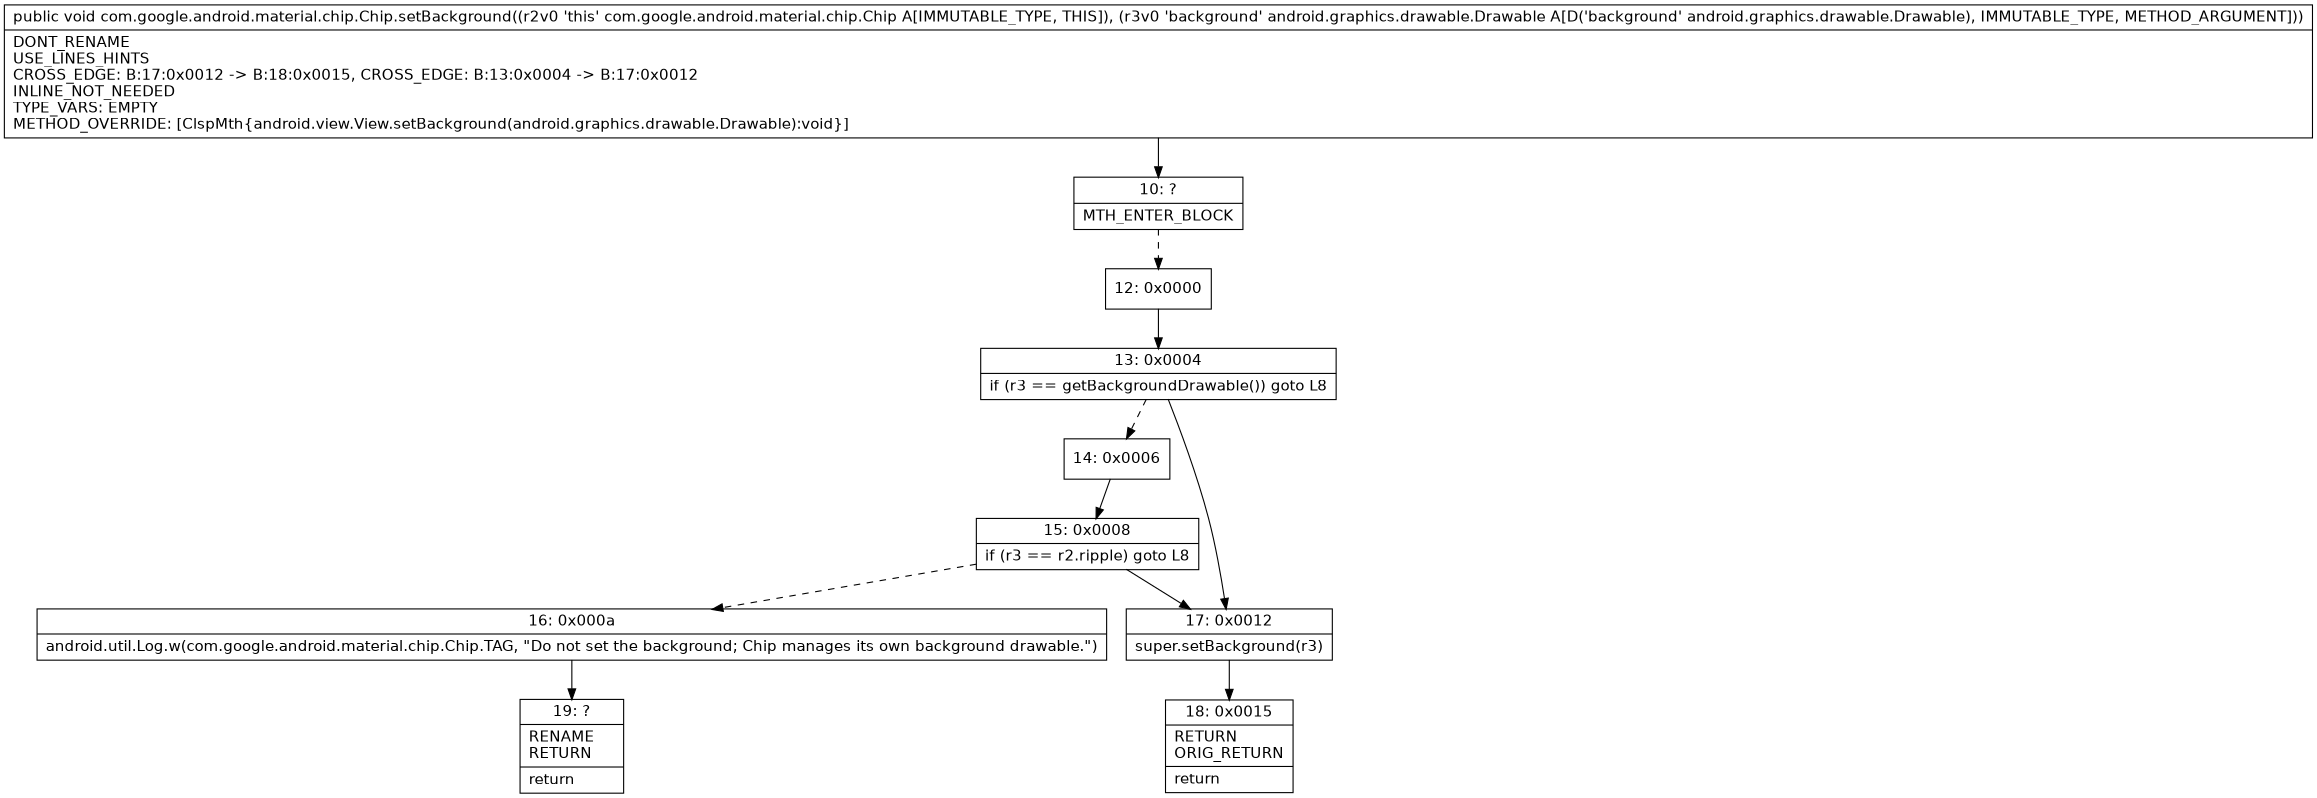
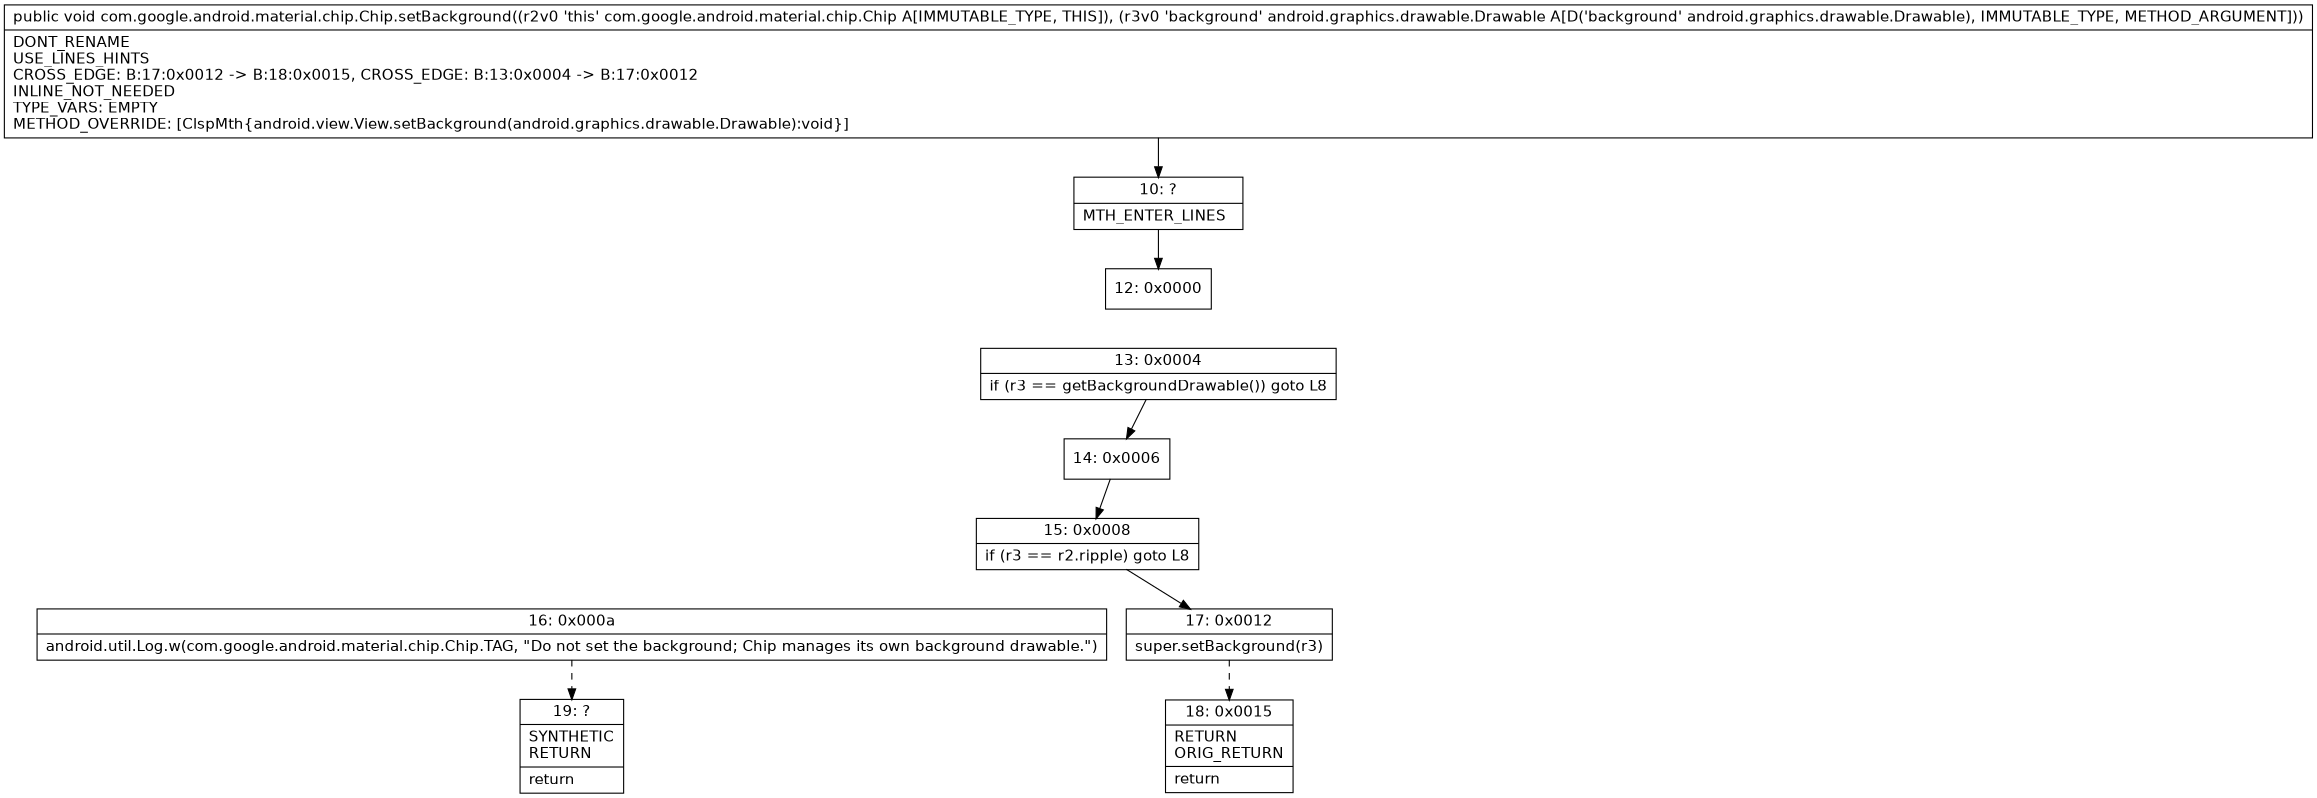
(1158, 216) -> (1155, 216)
(1158, 244) -> (1158, 244)
(1158, 323) -> none
(1139, 414) -> (1139, 414)
(1203, 497) -> none
(850, 586) -> none
(572, 674) -> (572, 674)
(1229, 675) -> (1229, 675)
(562, 737) -> (572, 737)
